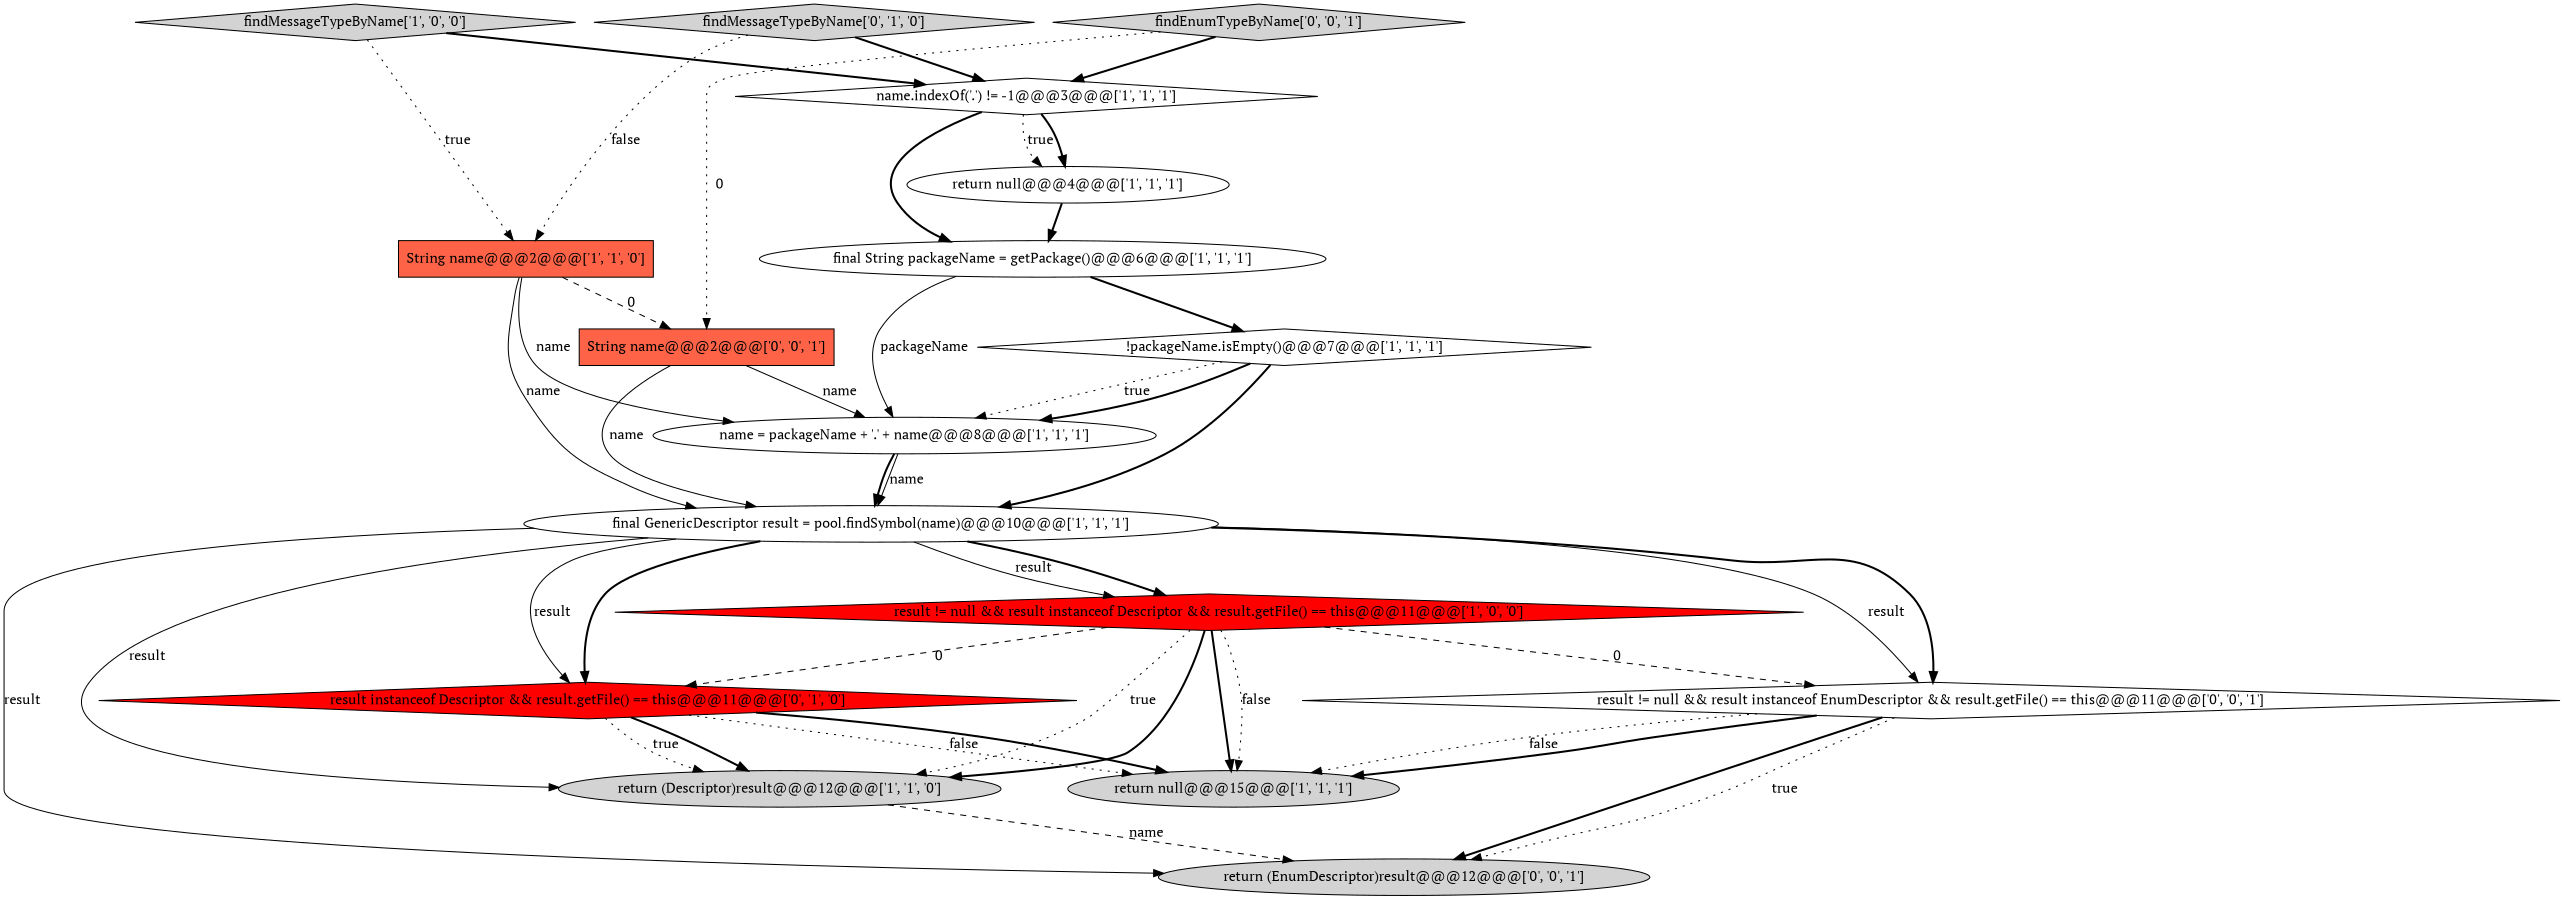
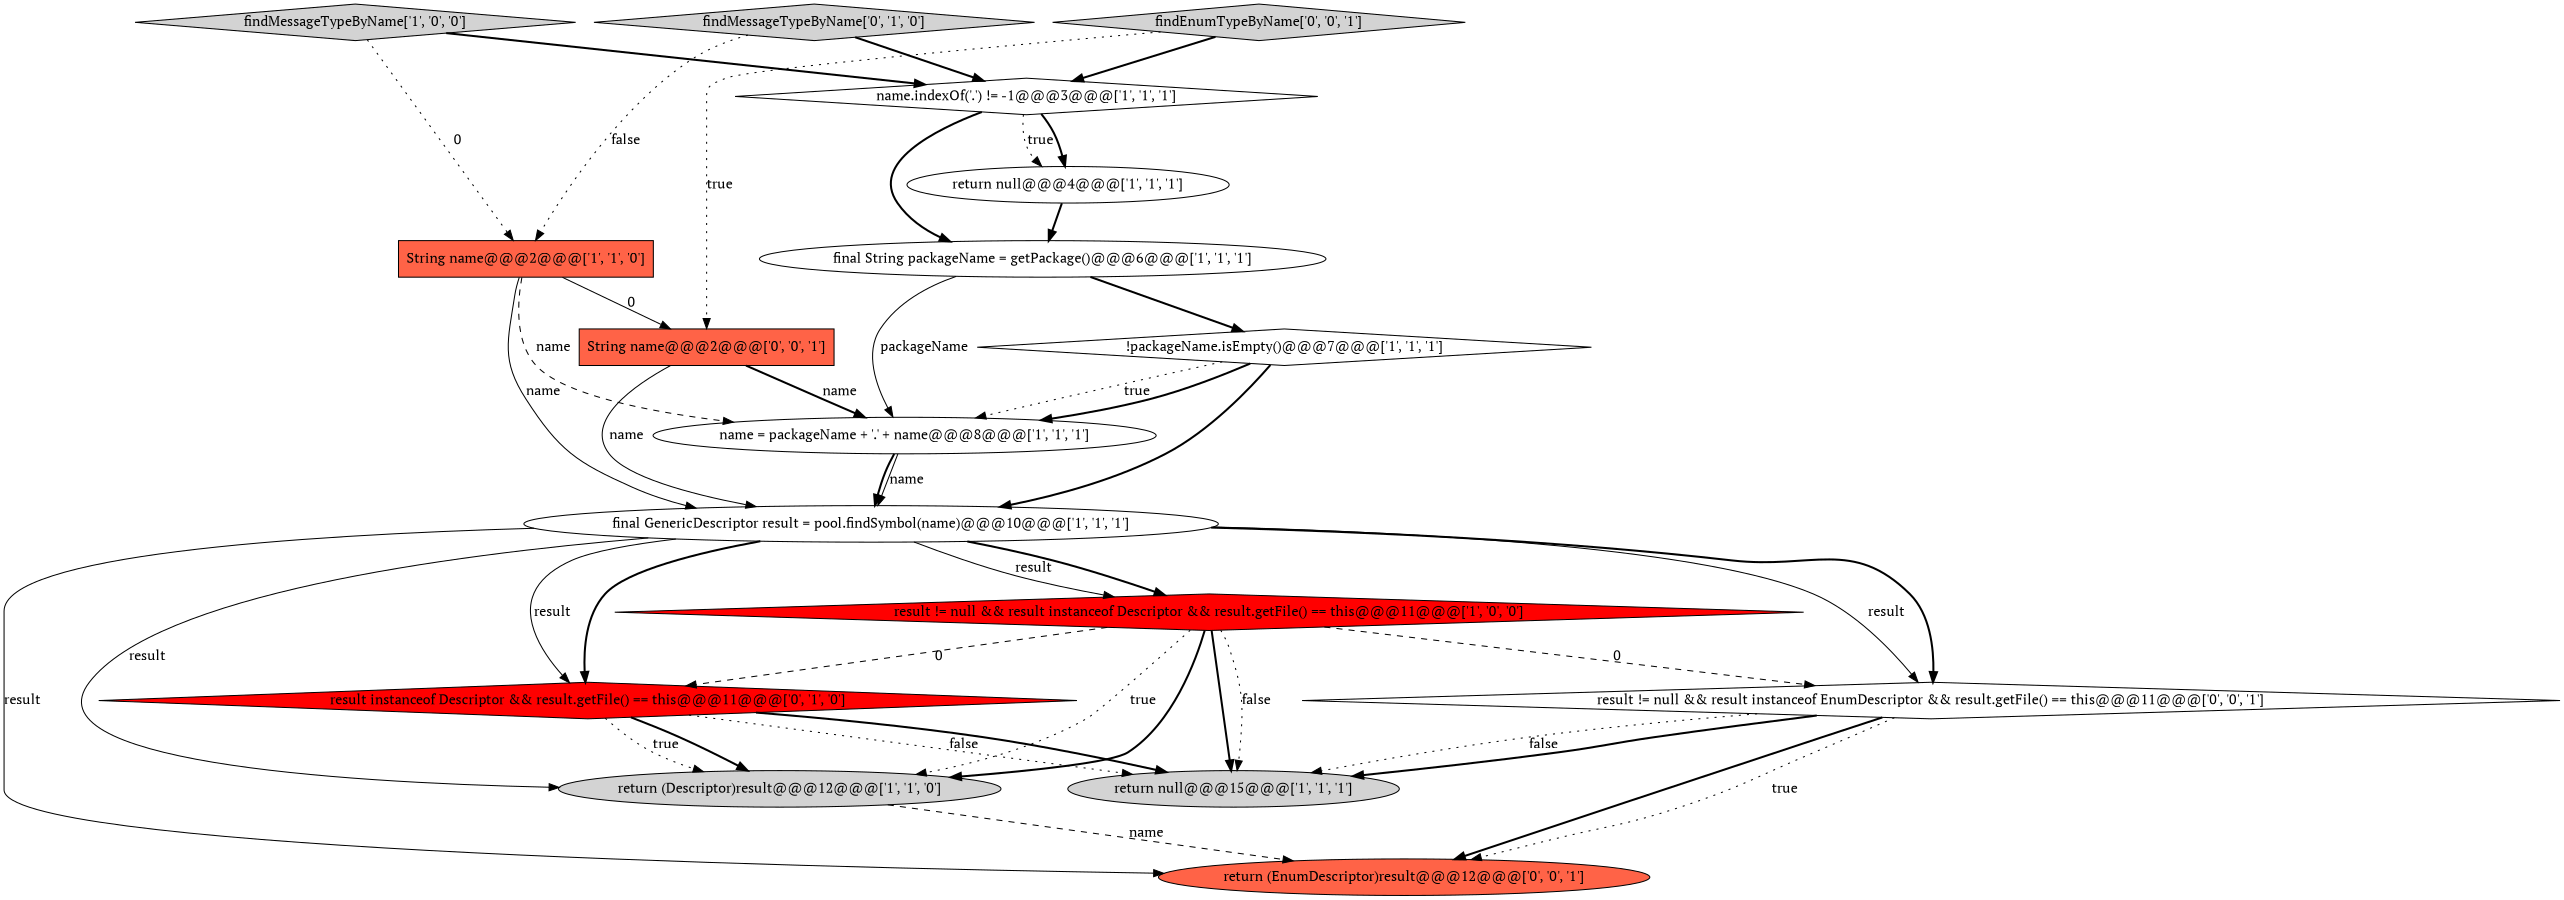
(458, 141) -> (458, 141)
(720, 185) -> (720, 185)
(612, 301) -> (612, 301)
(801, 390) -> (801, 390)
(582, 391) -> (582, 391)
(1404, 877) -> (1404, 877)
